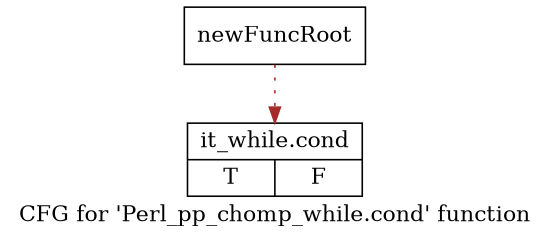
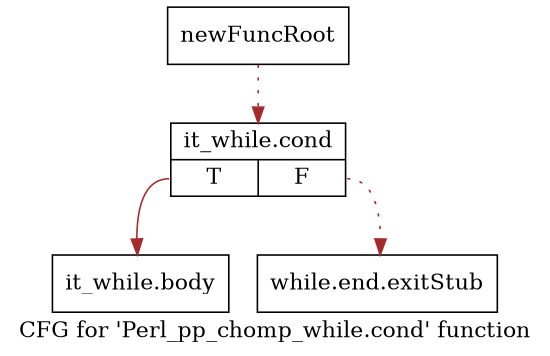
none -> (141, 284)
none -> (377, 284)
